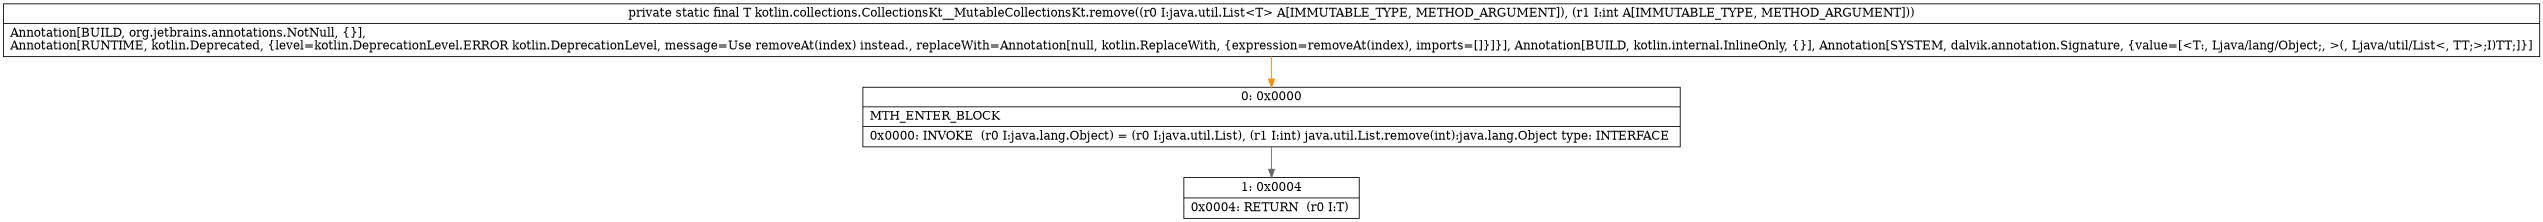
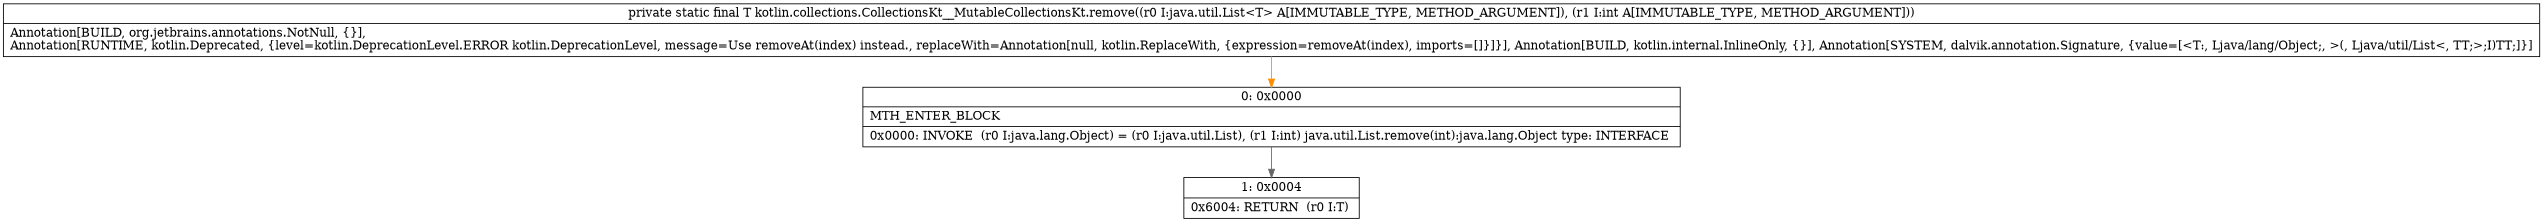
(1272, 208) -> (1272, 208)
